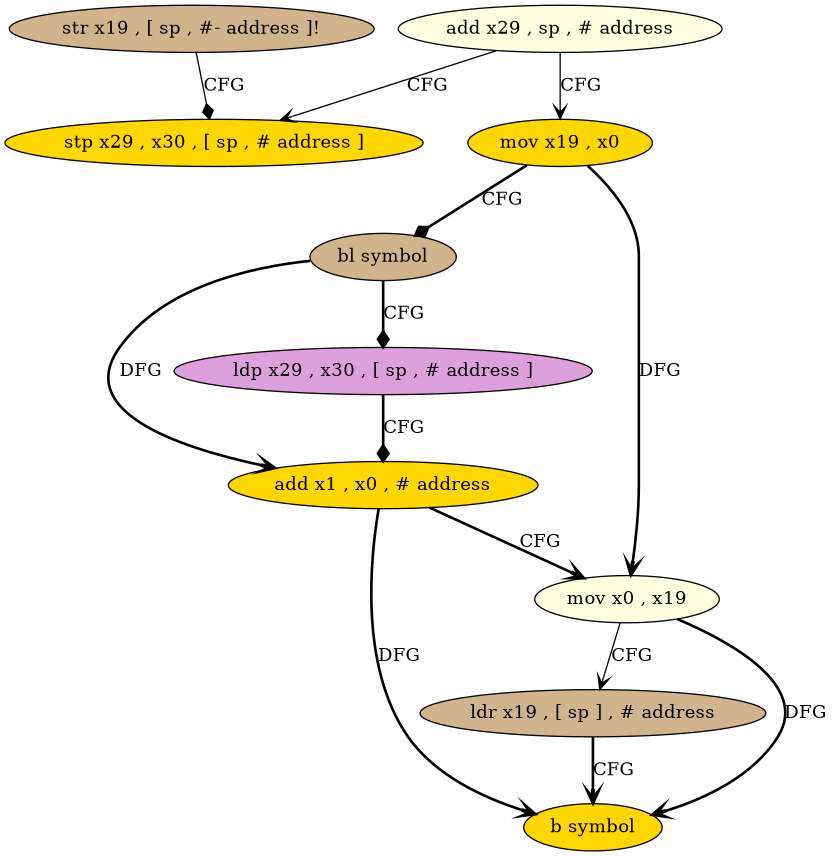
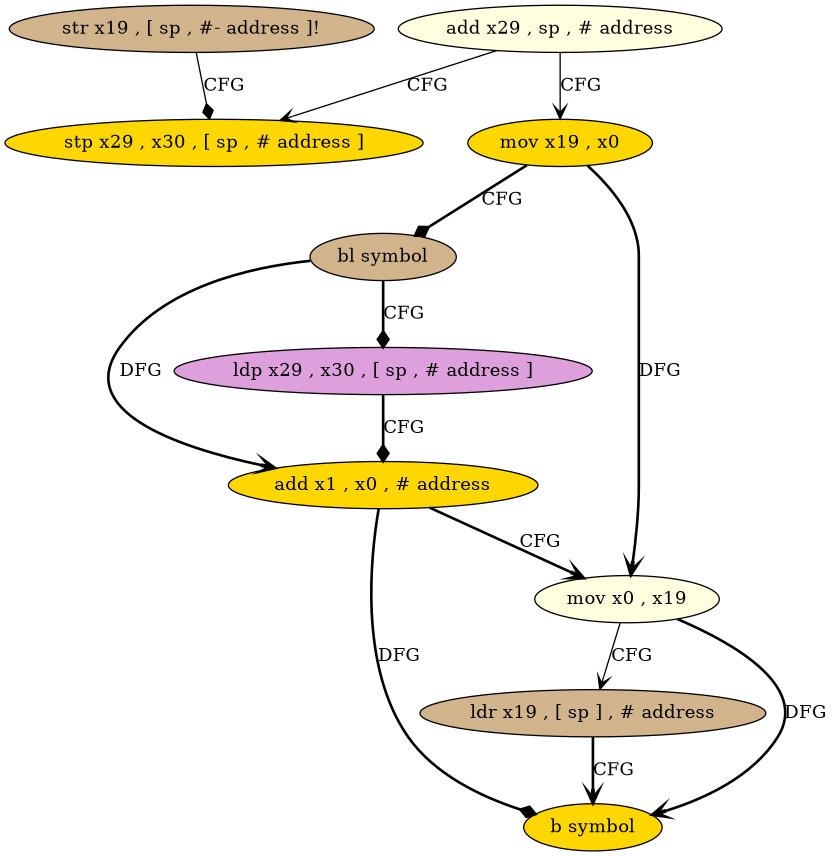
(387, 694) -> (387, 692)
